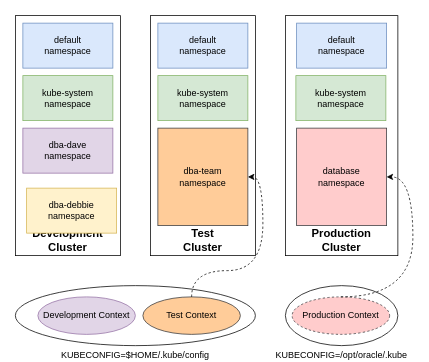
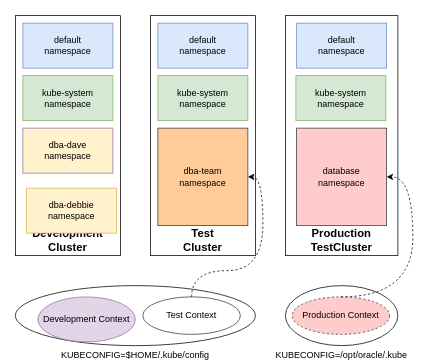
(68, 150) -> (68, 150)
(342, 240) -> (342, 240)
(87, 315) -> (87, 319)
(192, 315) -> (192, 315)
